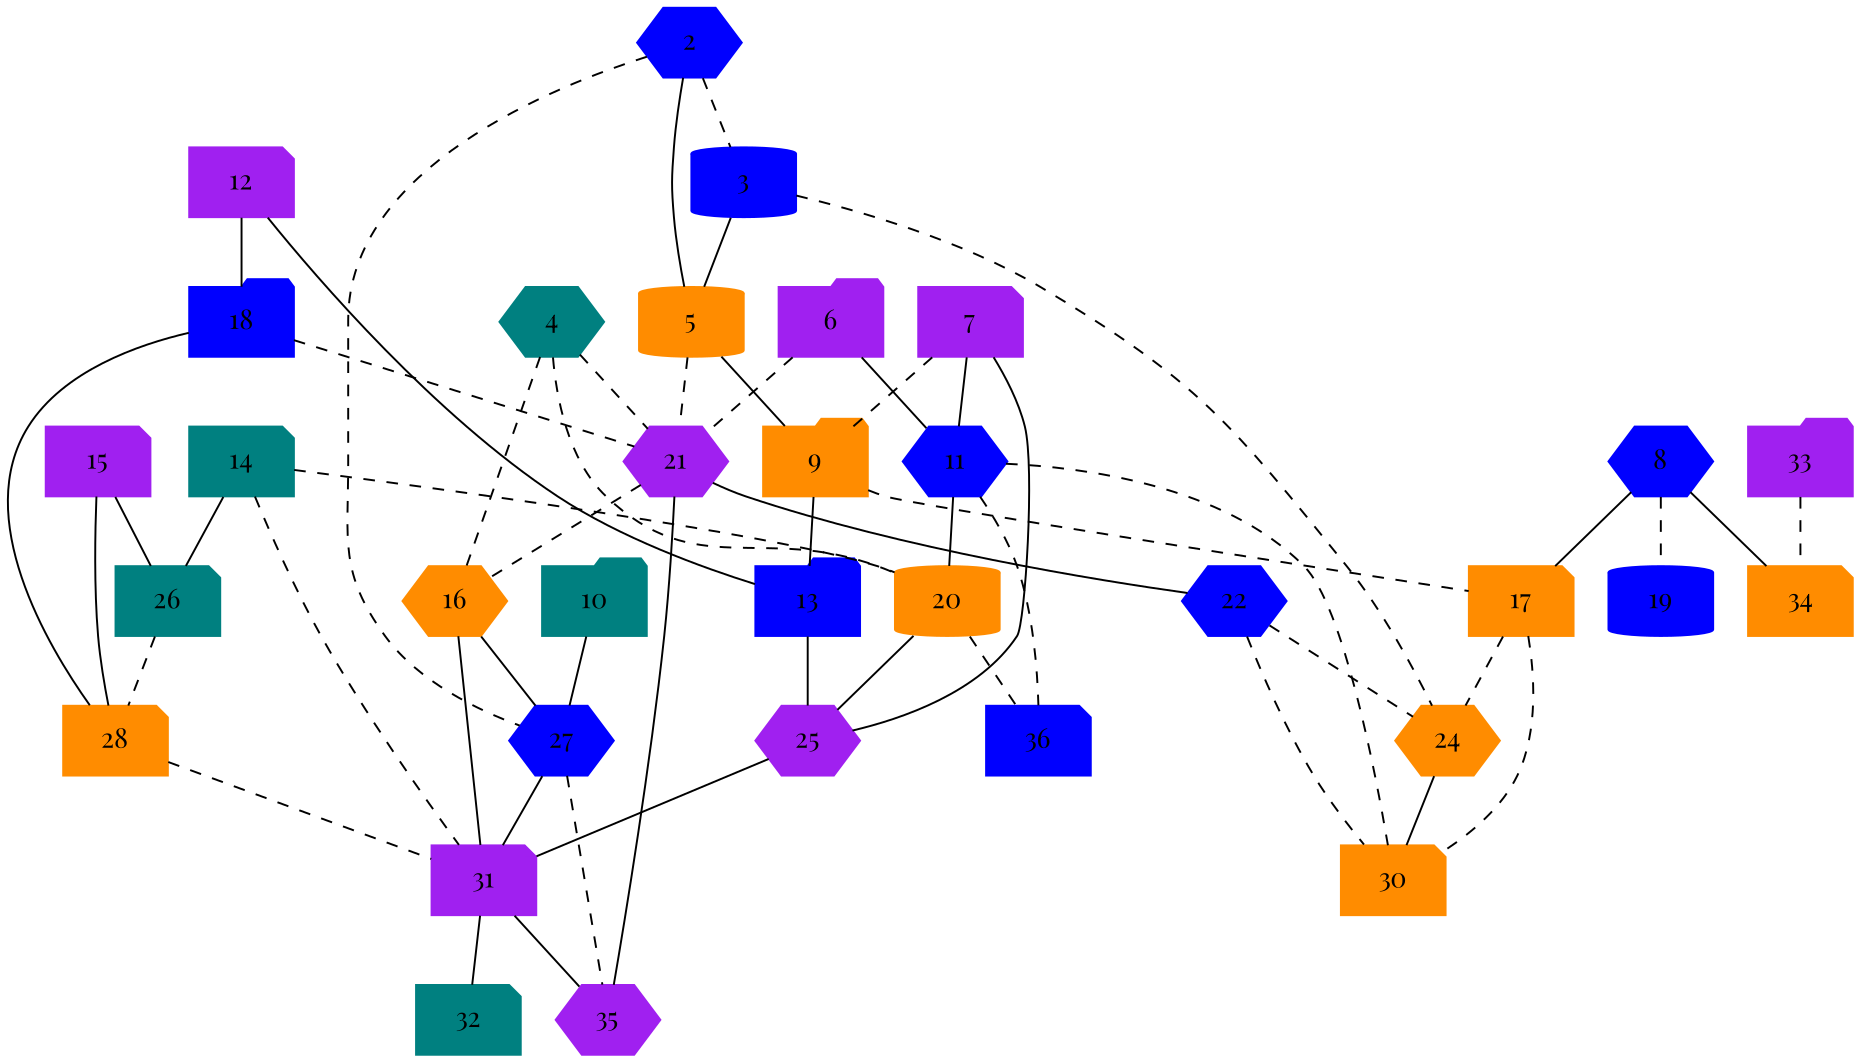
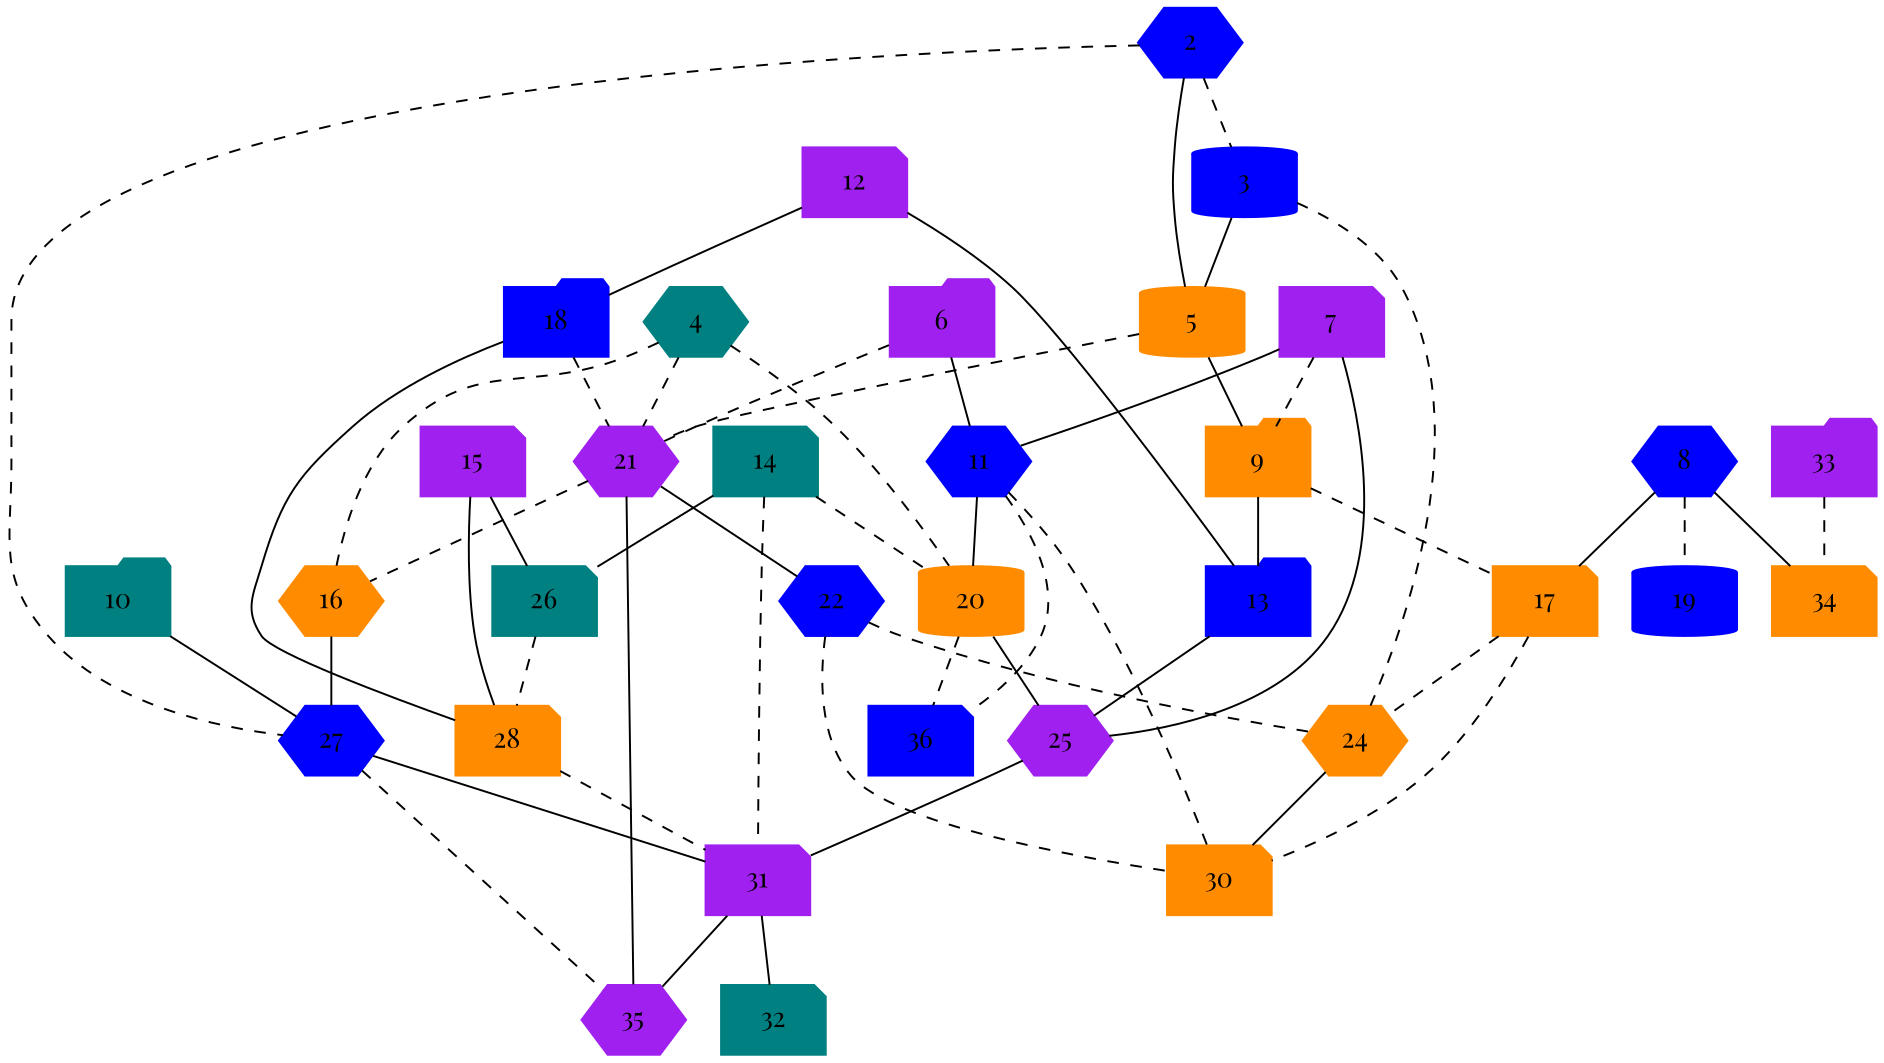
(469, 741) -> none
